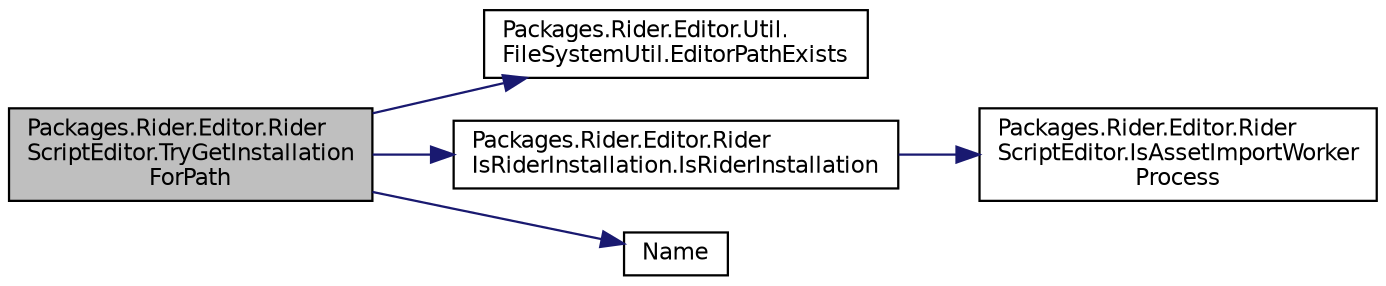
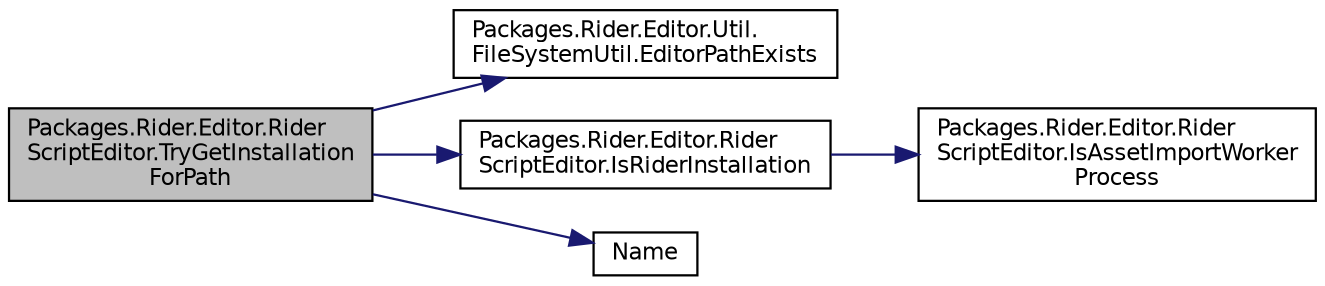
(676, 155) -> (645, 155)
